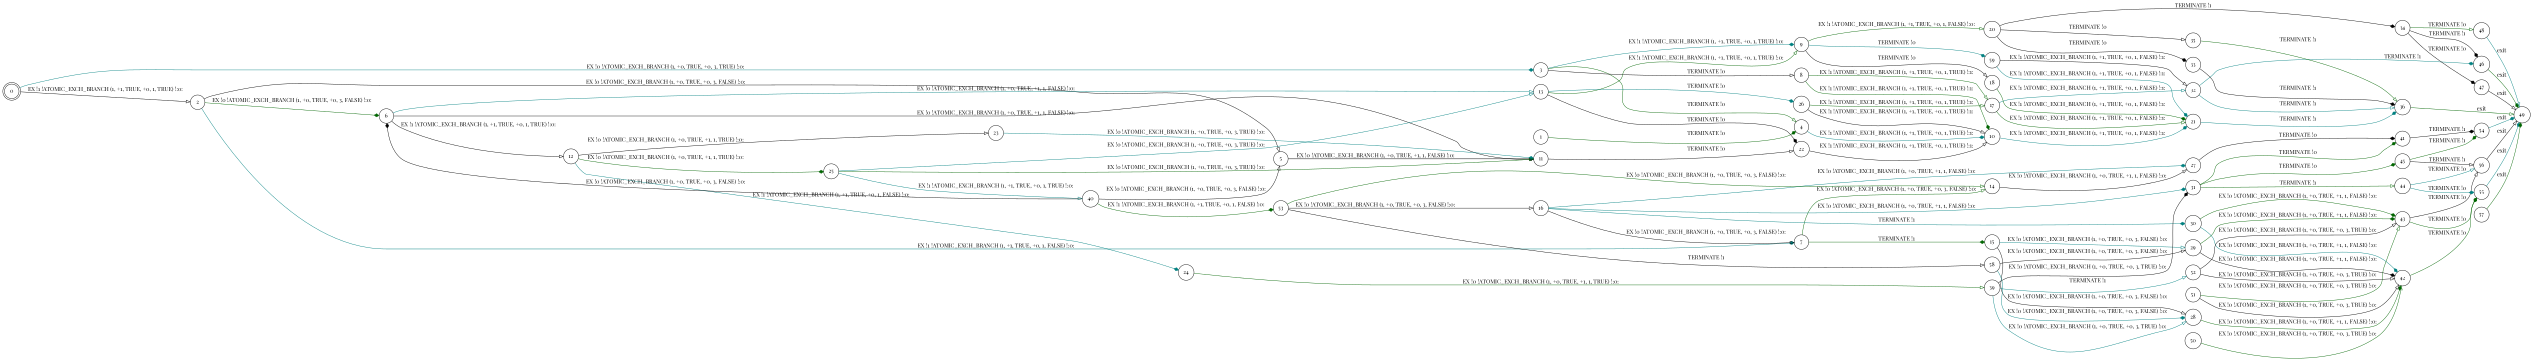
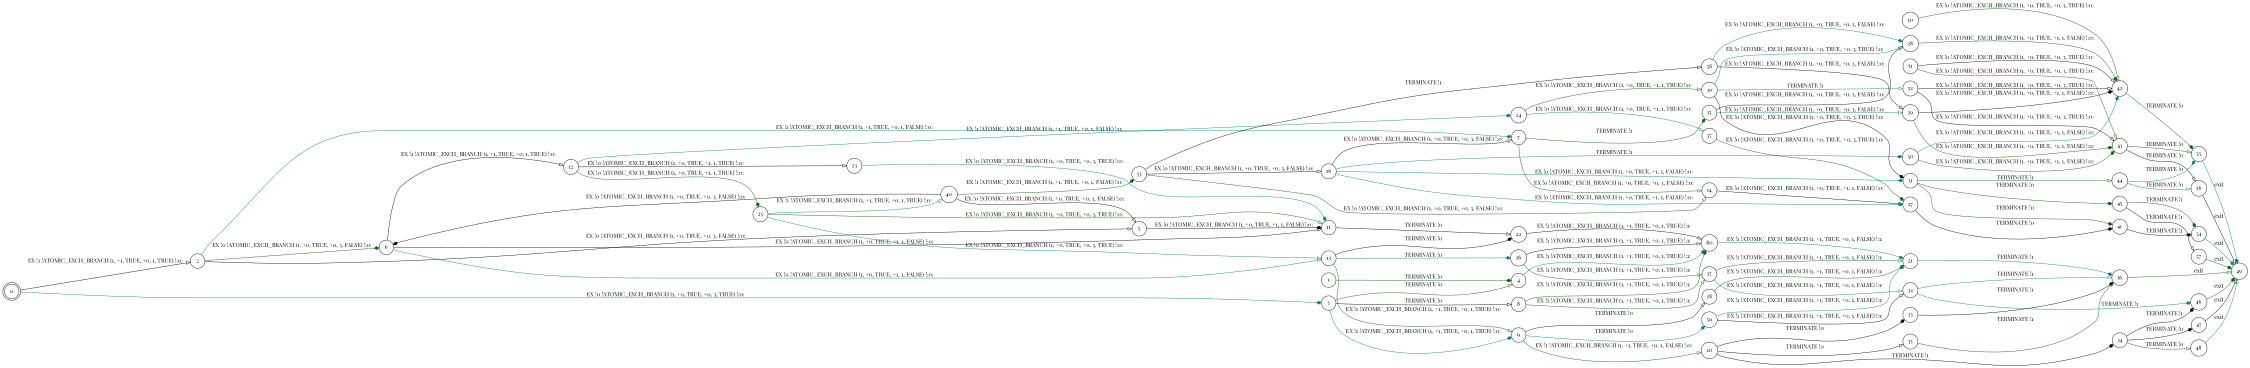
none -> (1709, 136)
(1992, 137) -> (1709, 243)
(2440, 163) -> (2164, 223)
(2449, 228) -> (2157, 148)
